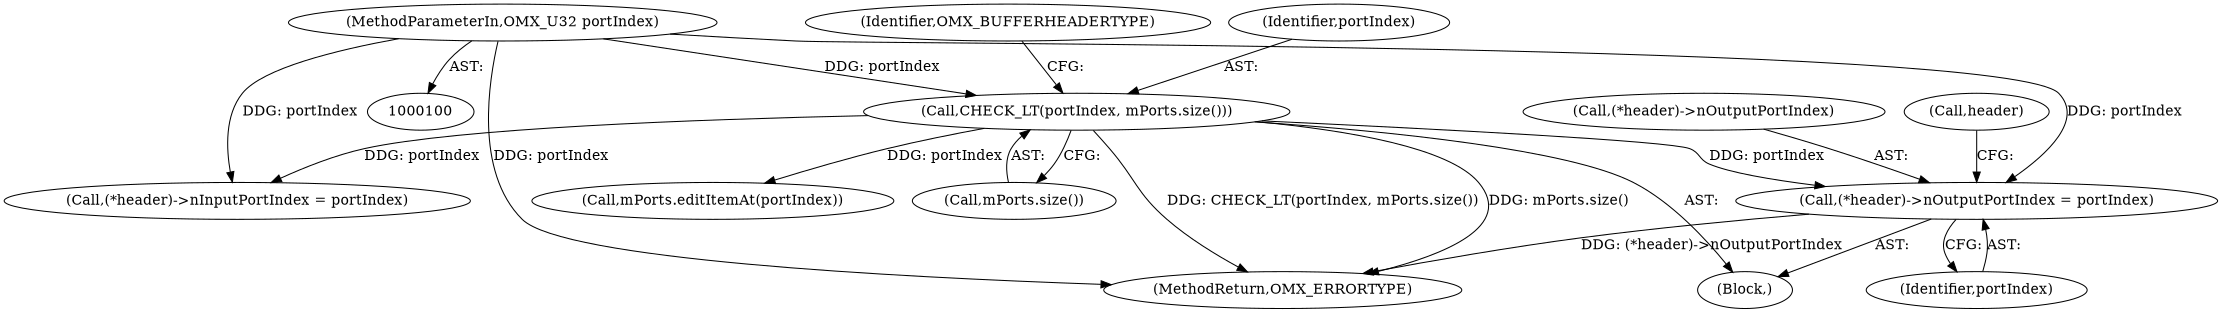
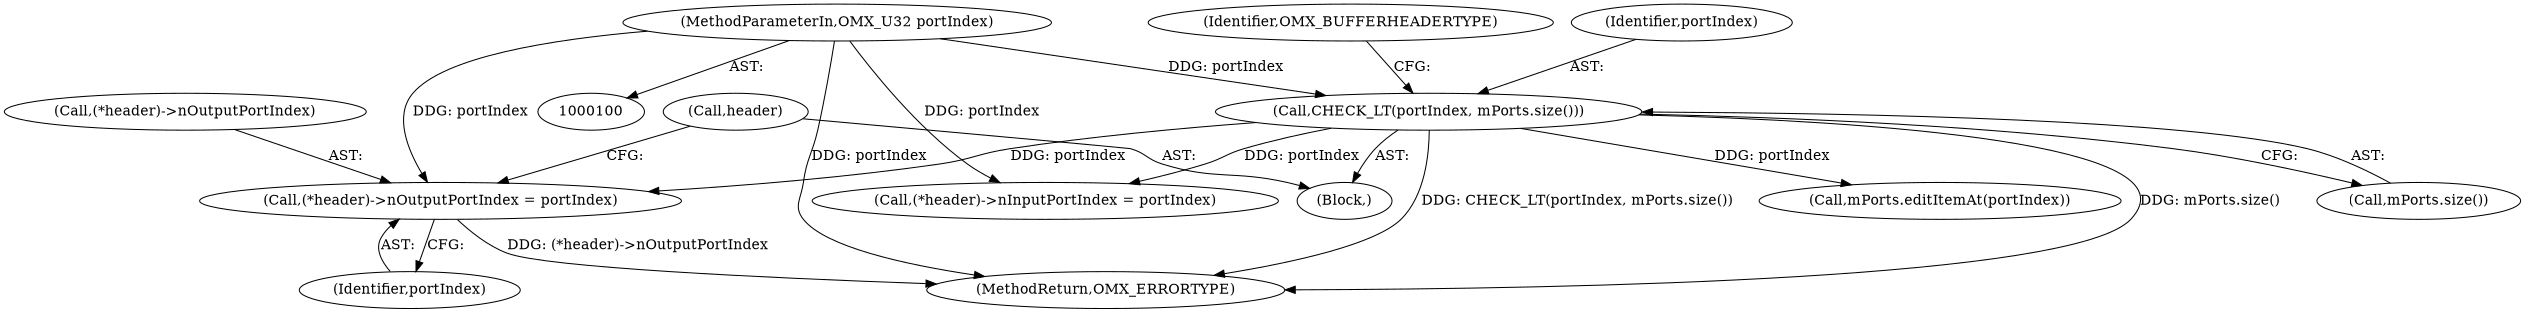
(1859, 246) -> (1029, 139)
